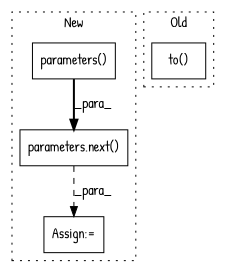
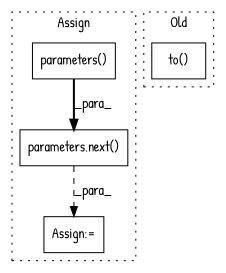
(74, 23) -> (74, 23)
